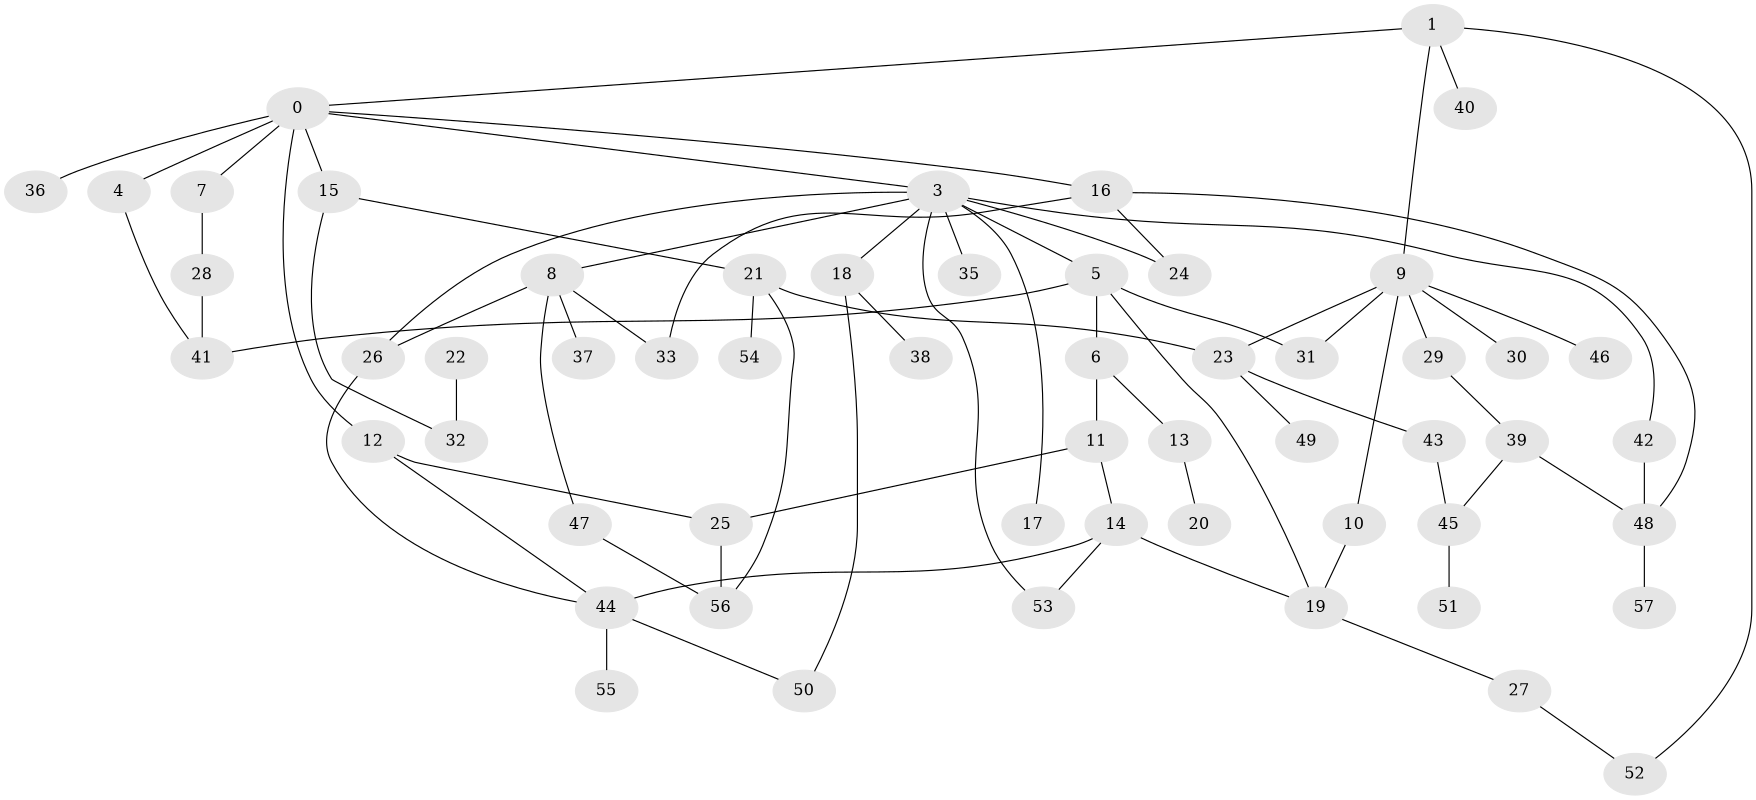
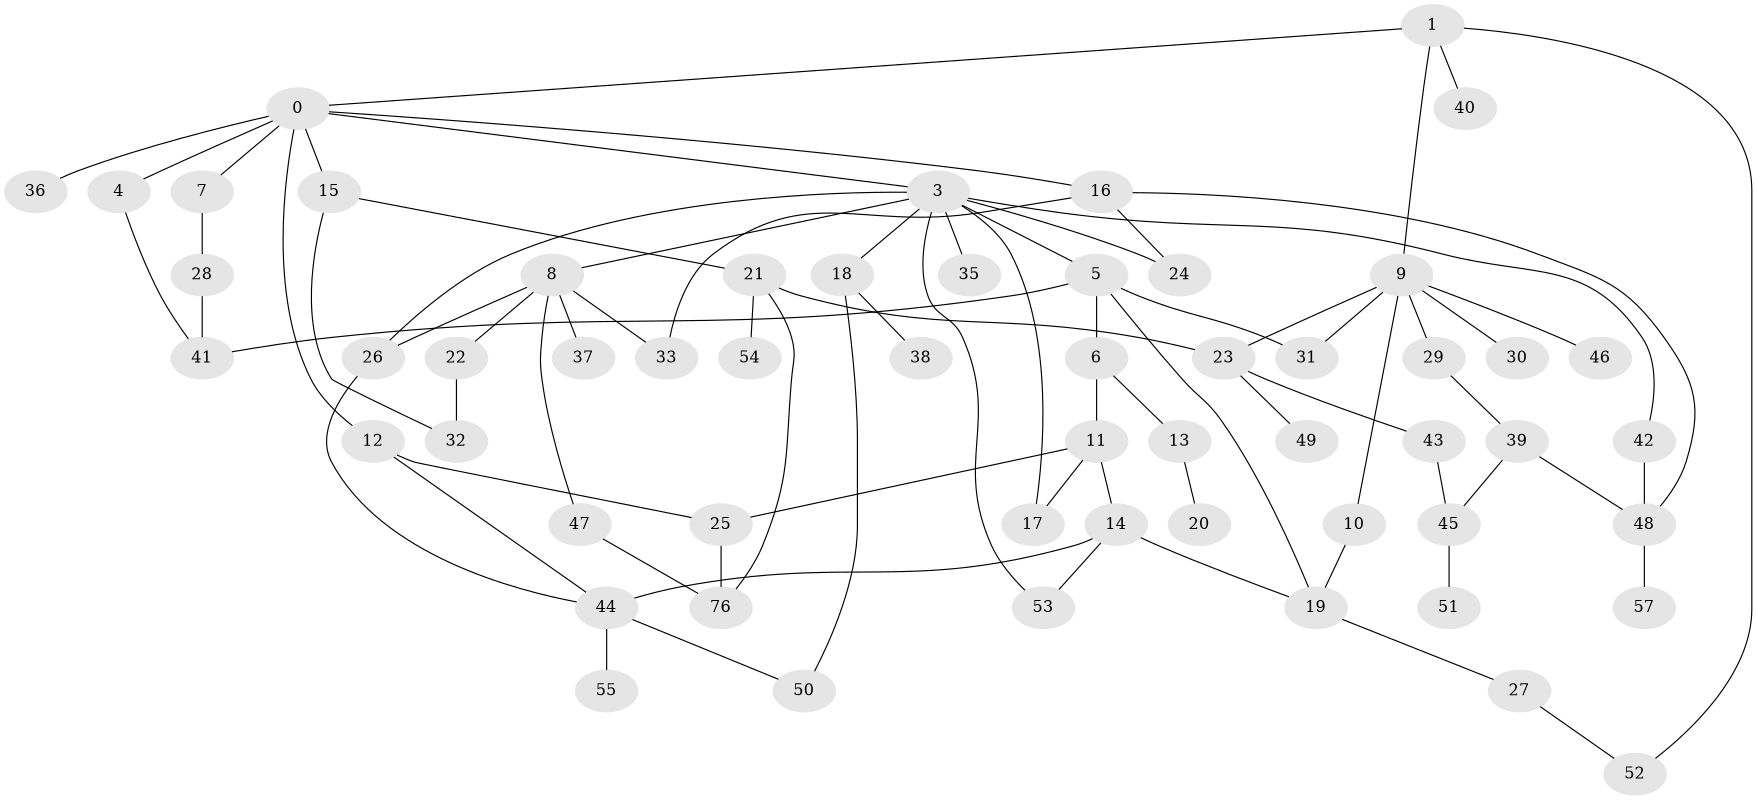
none -> (504, 317)
none -> (1065, 483)
(721, 608) -> (721, 608)
